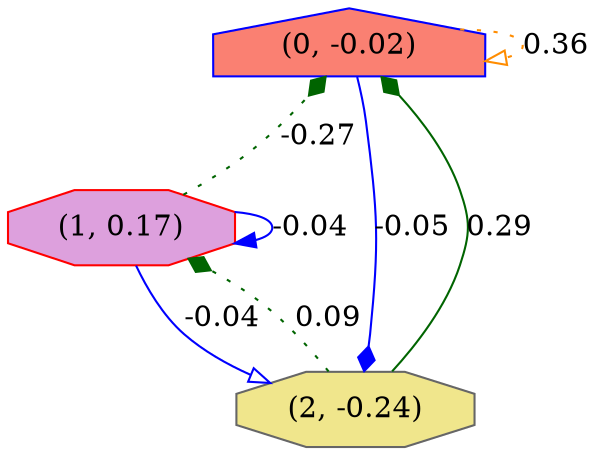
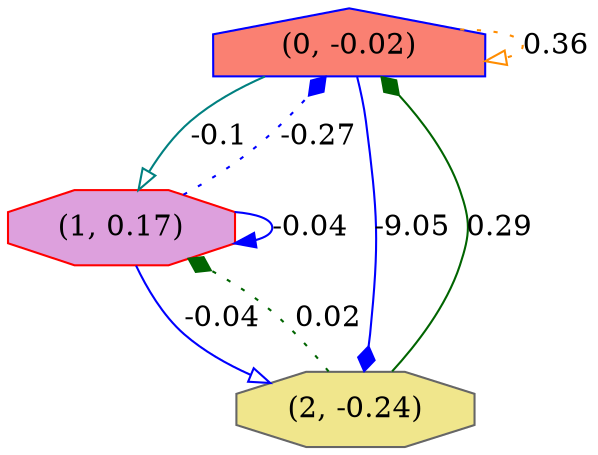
none -> (199, 114)
(251, 151) -> (251, 151)
(413, 228) -> (413, 228)
(328, 319) -> (328, 319)
